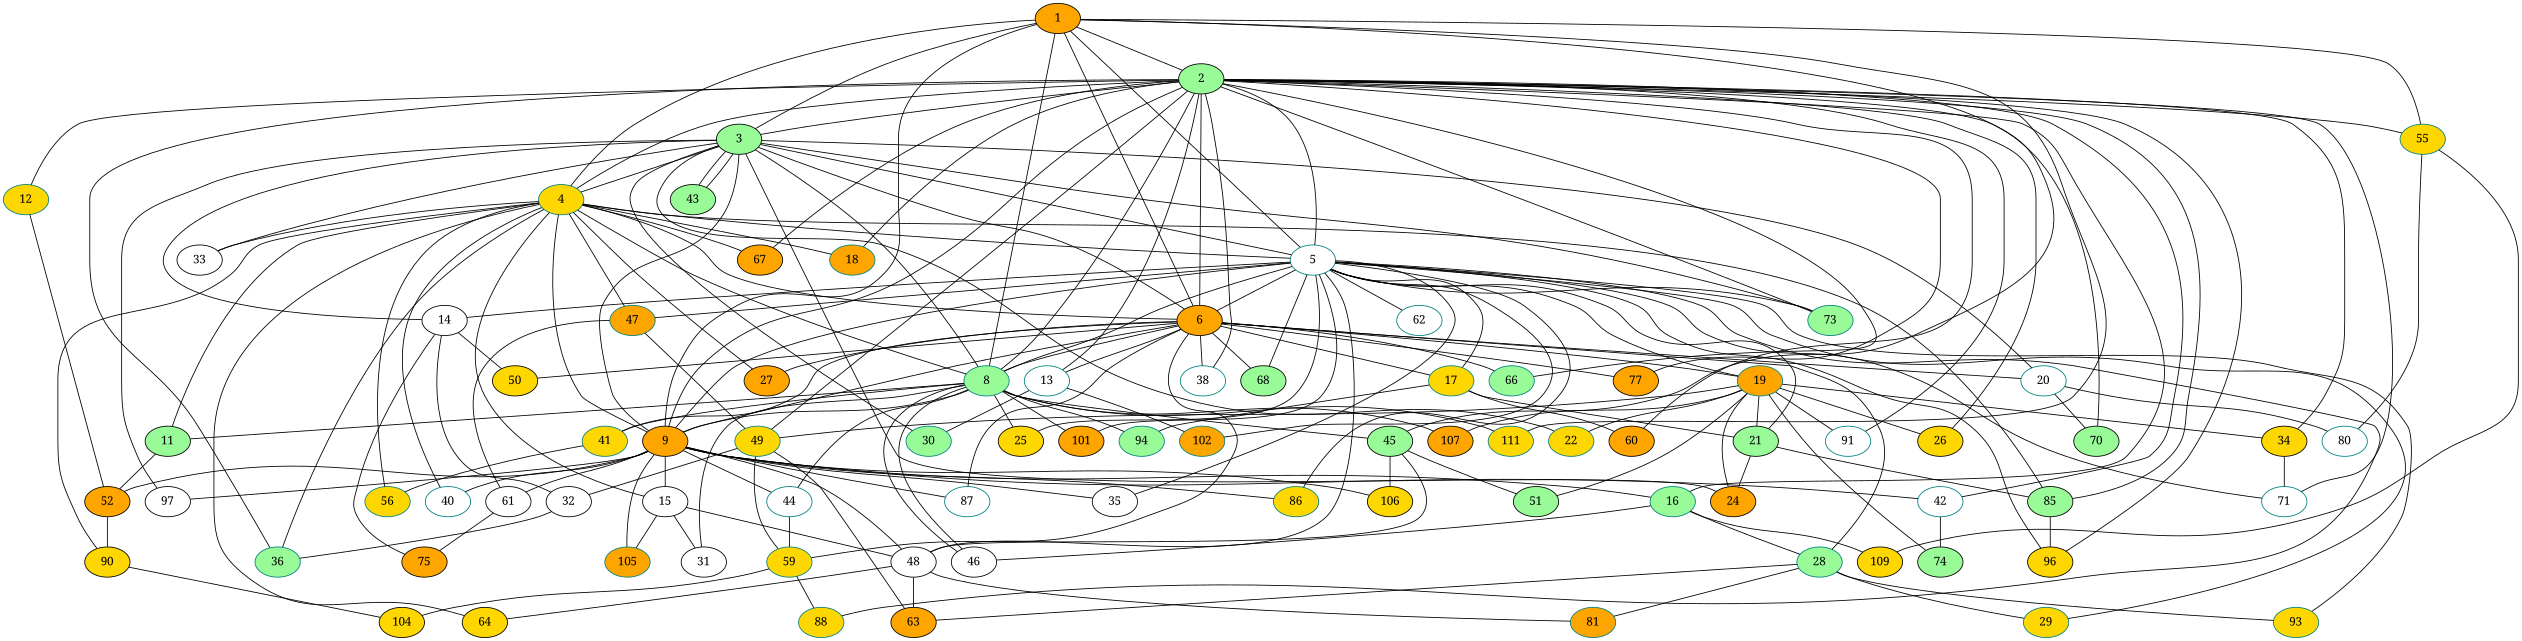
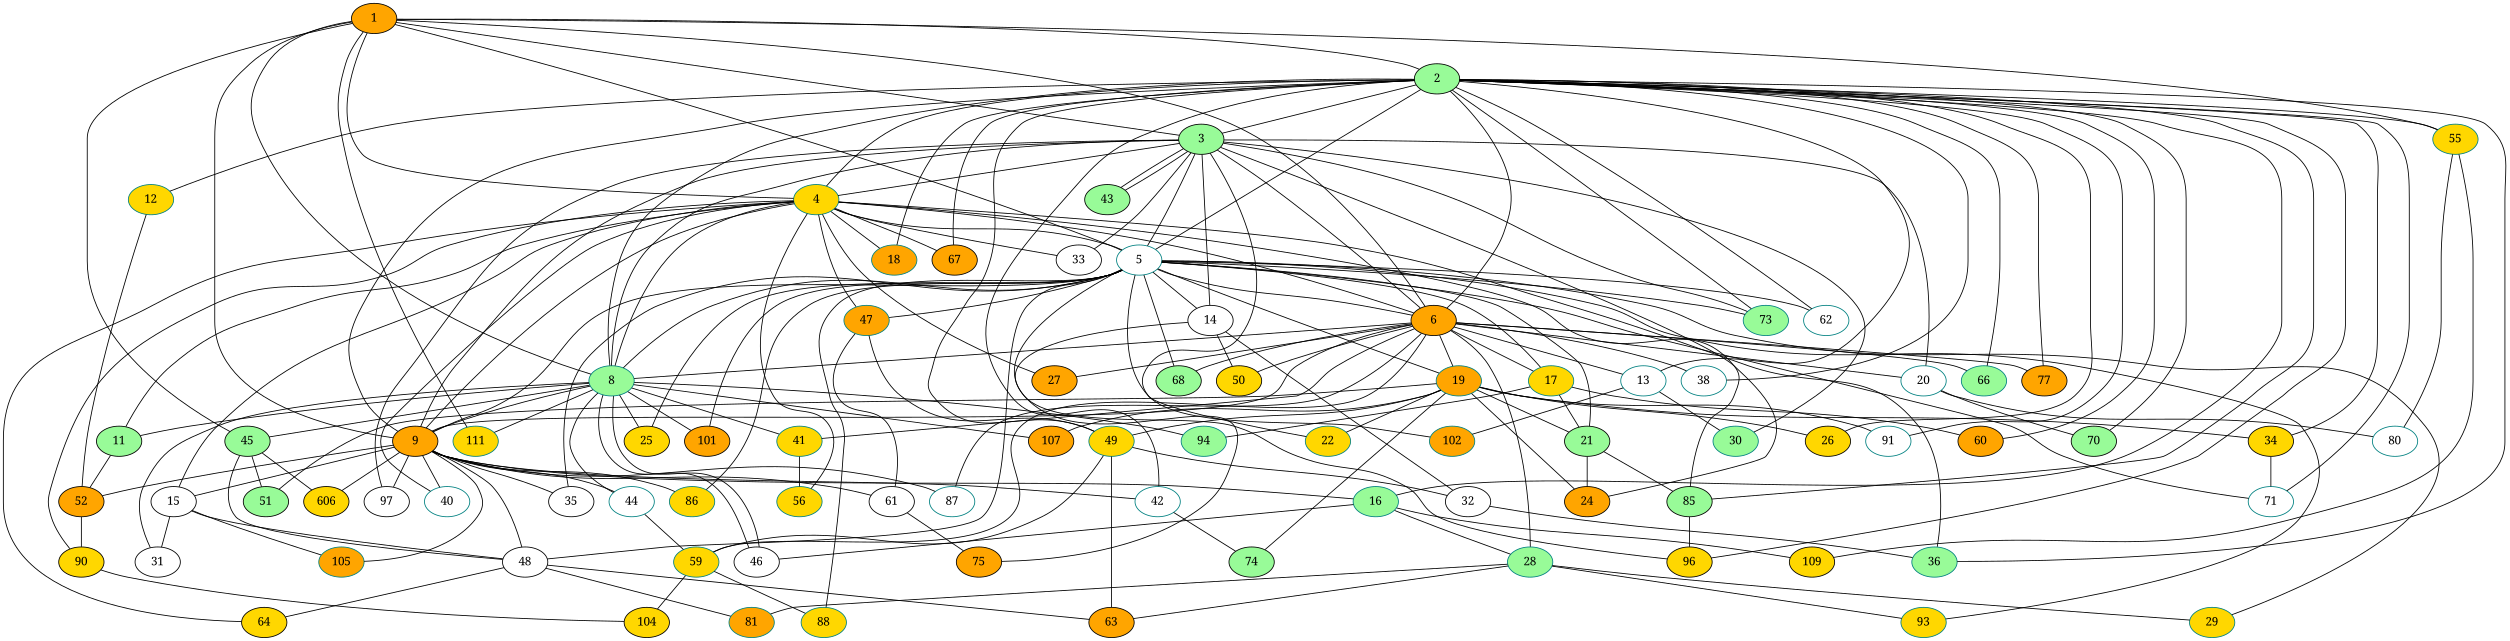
none -> (1639, 189)
(1390, 502) -> (326, 502)
